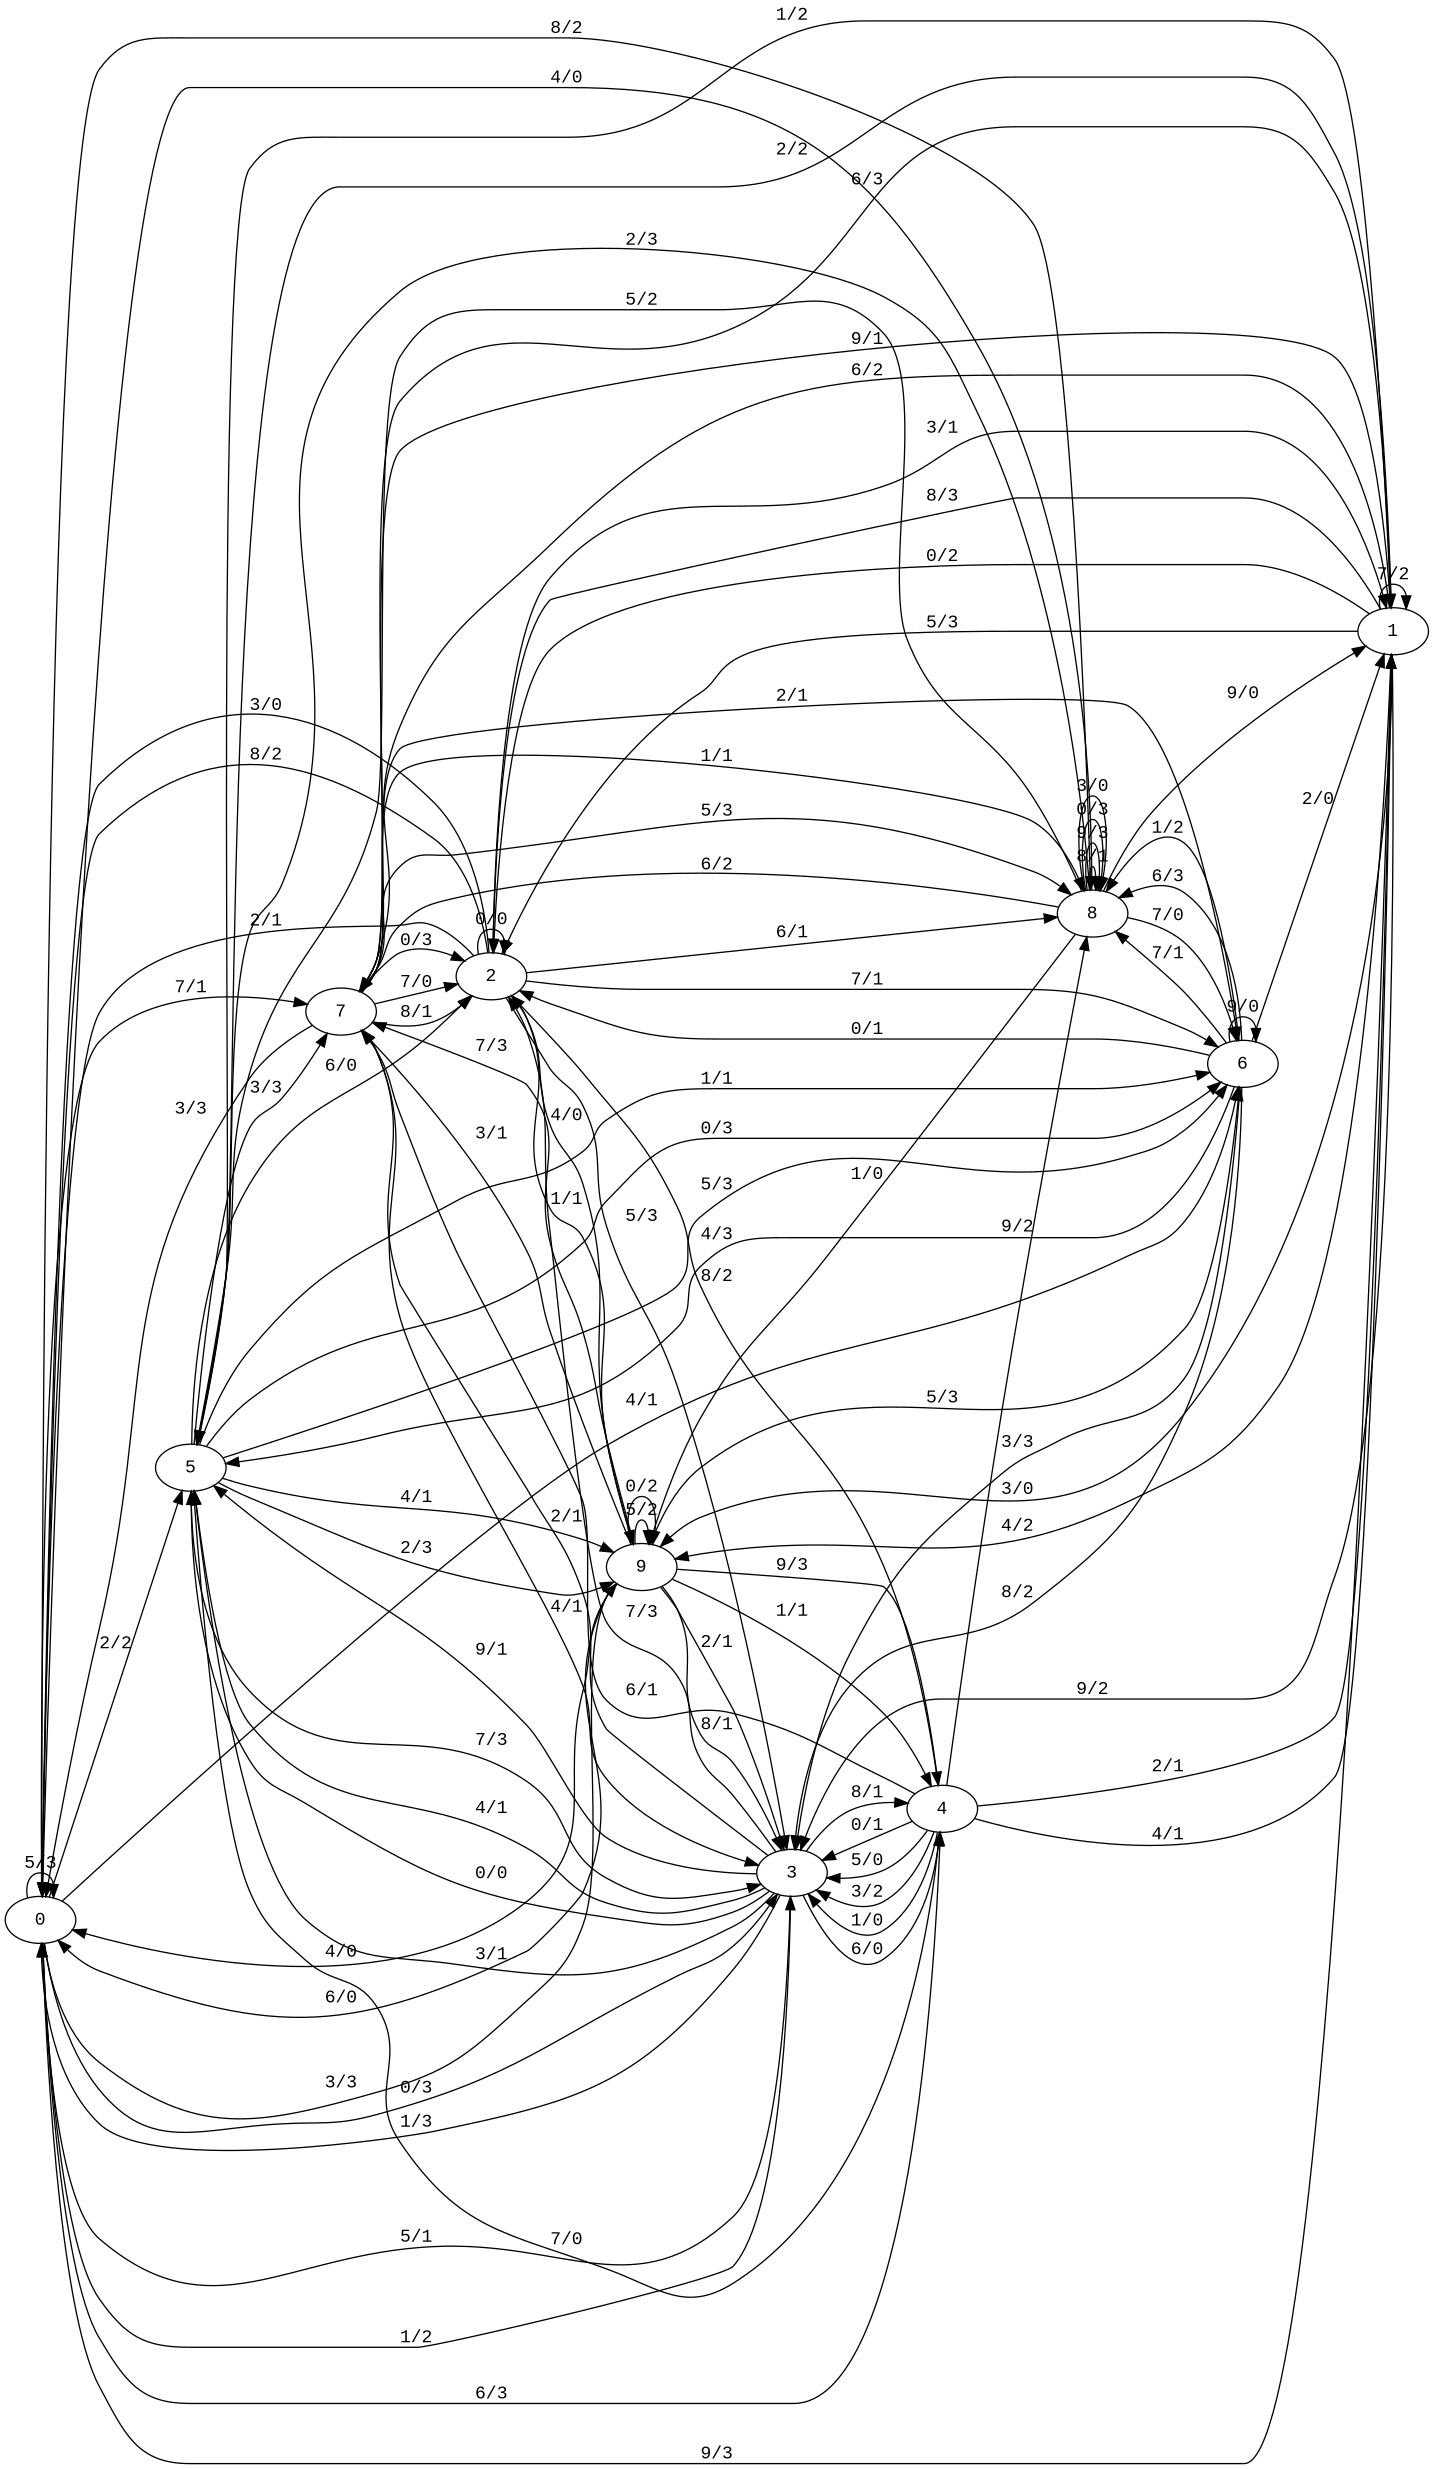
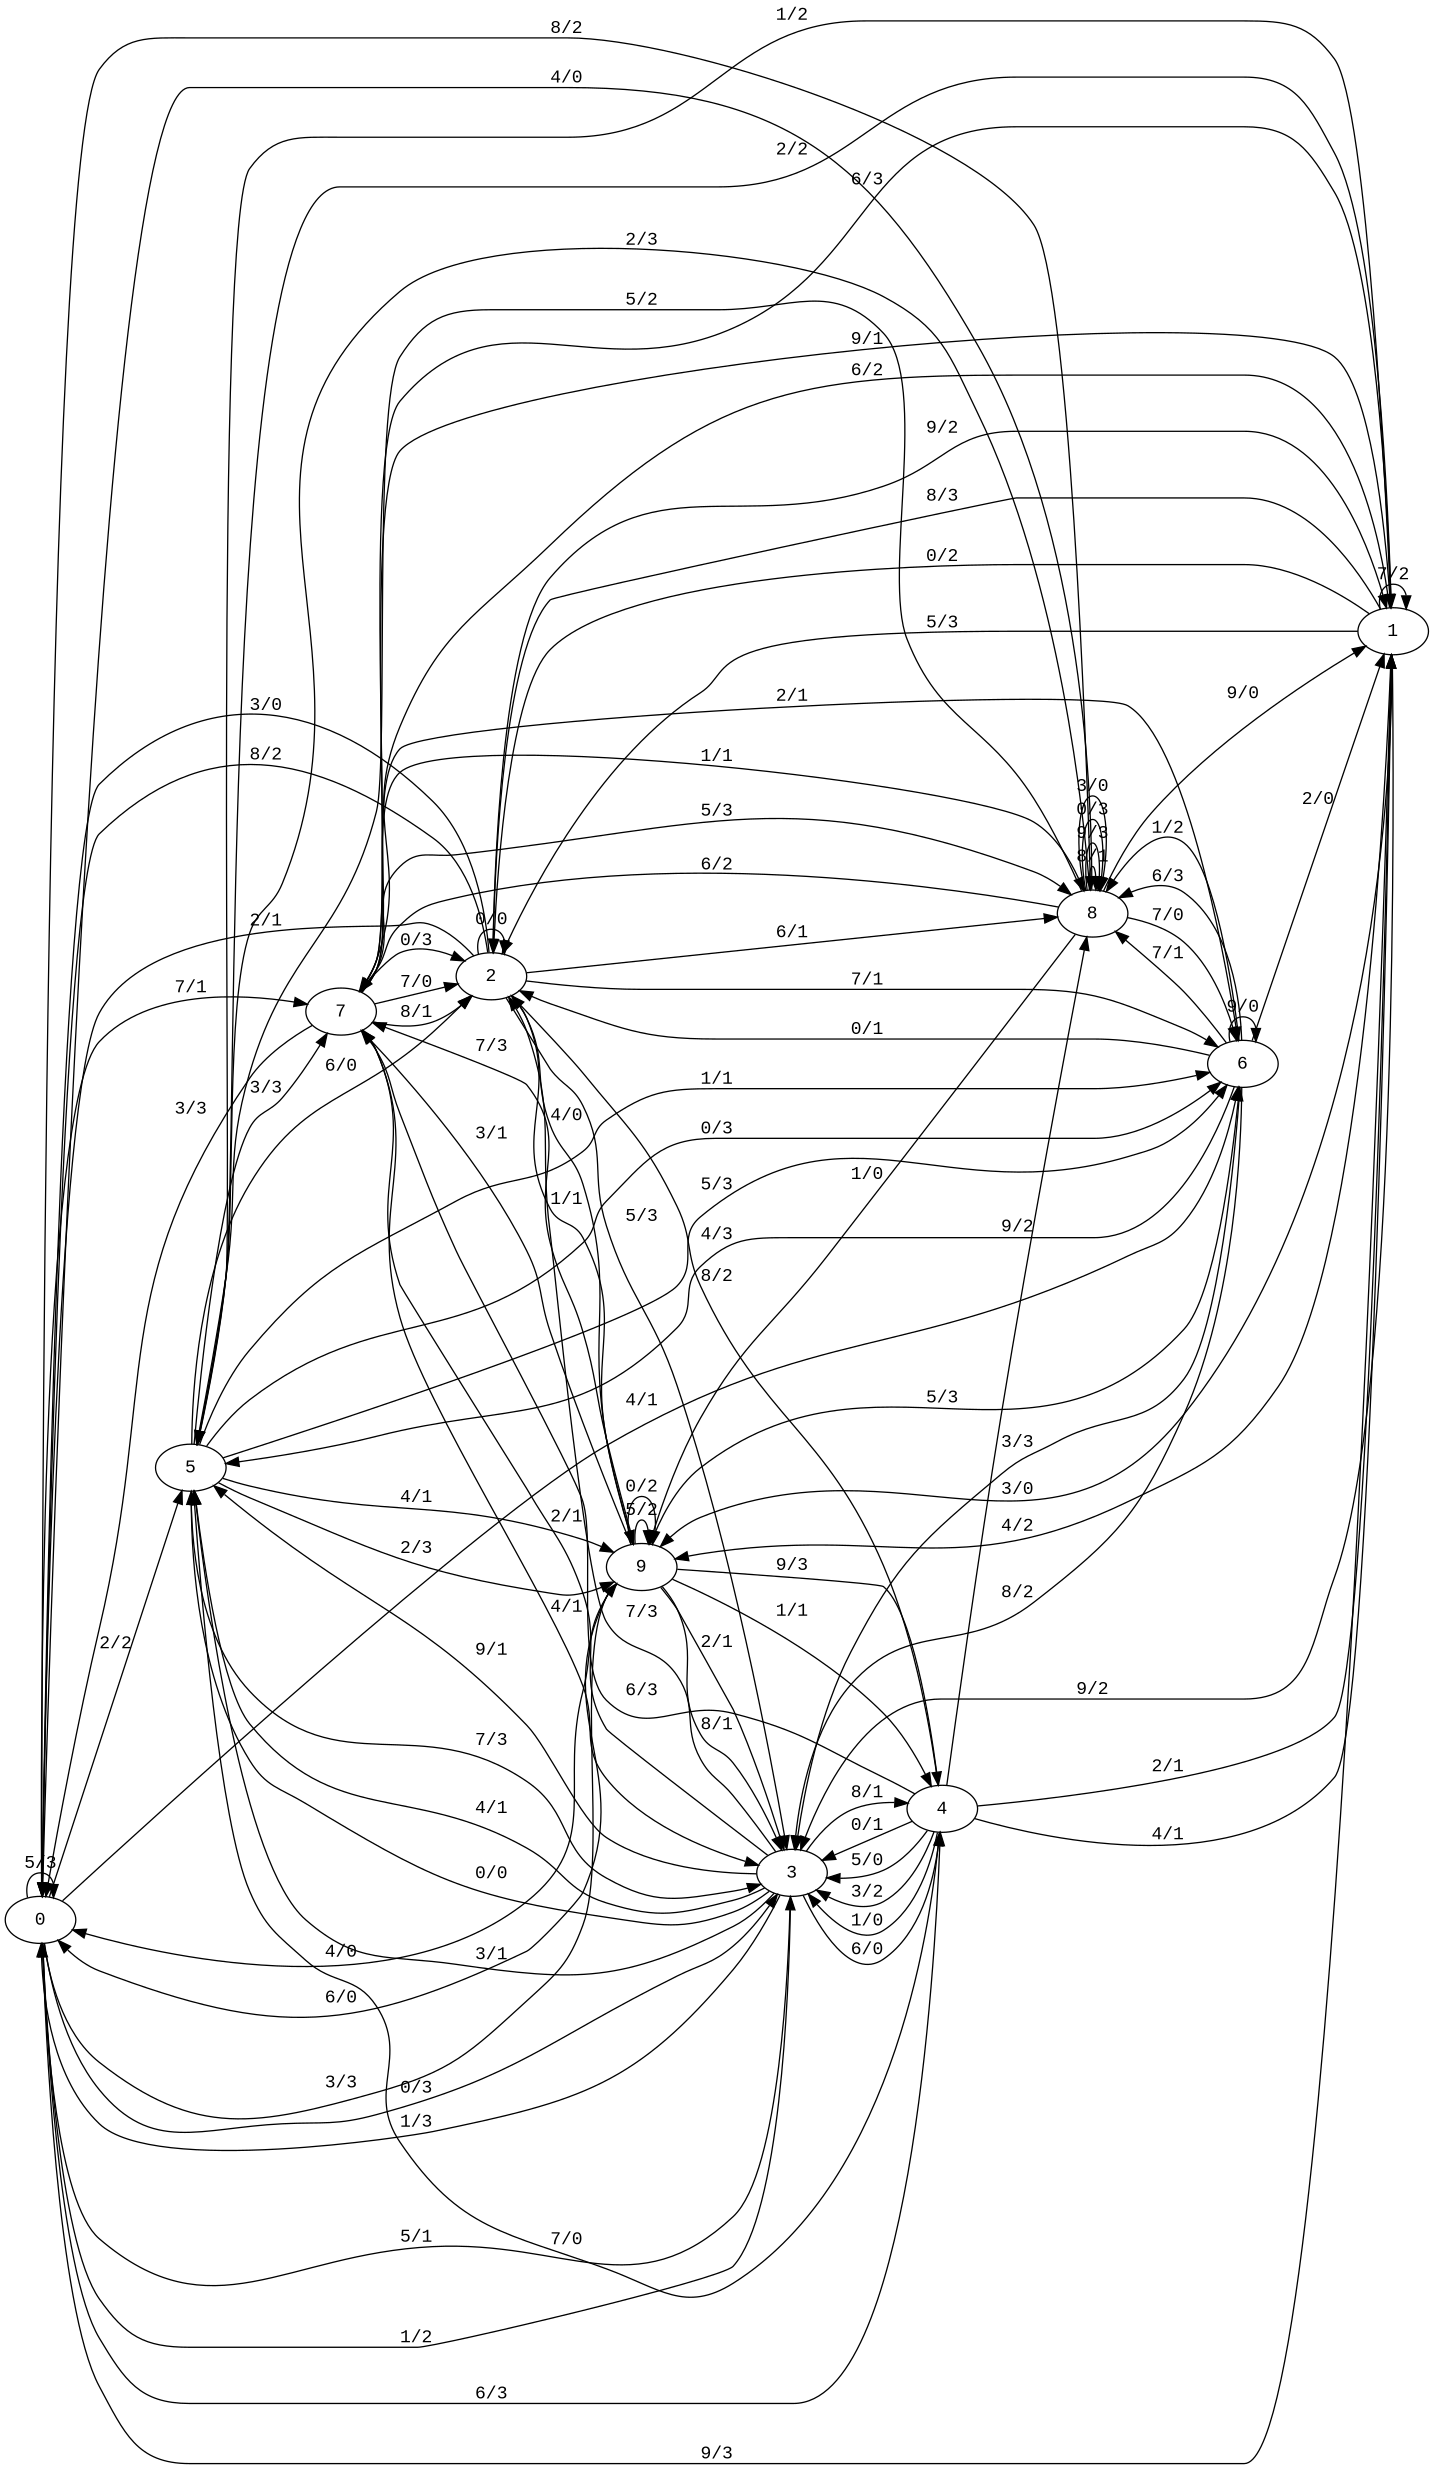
(942, 428) -> (942, 428)
(642, 1691) -> (642, 1691)
